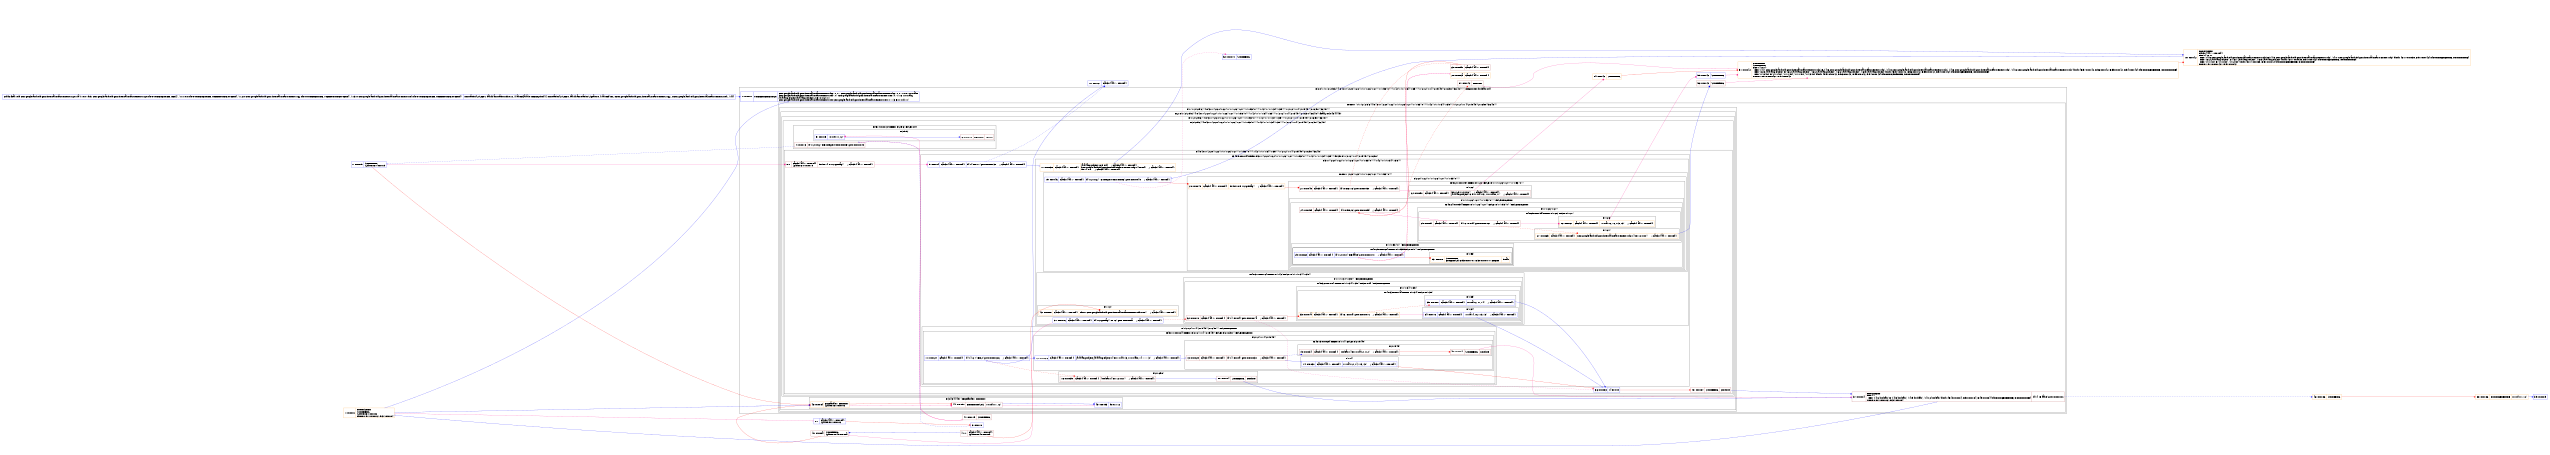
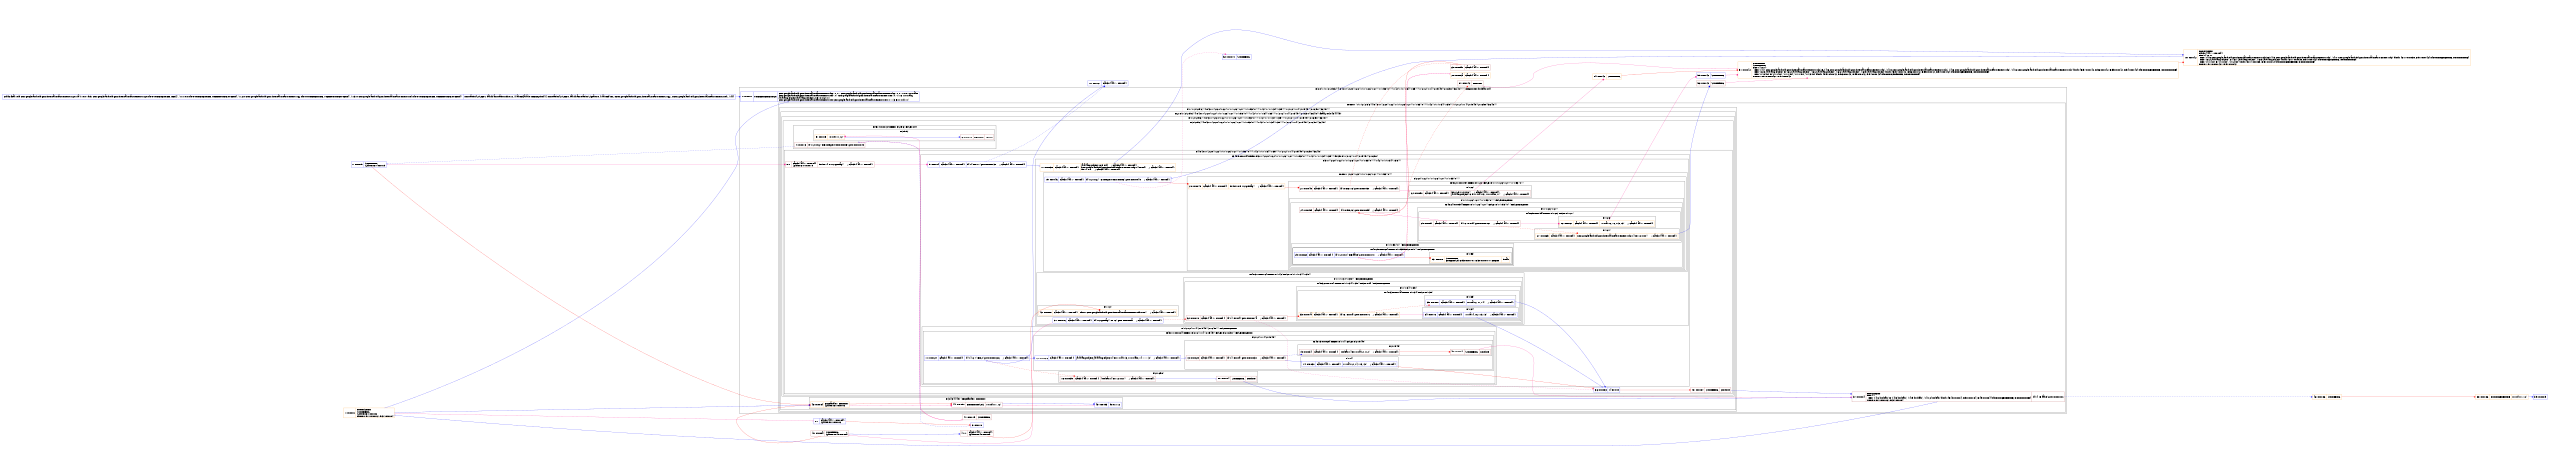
(830, 137) -> (830, 137)
(905, 432) -> (904, 434)
